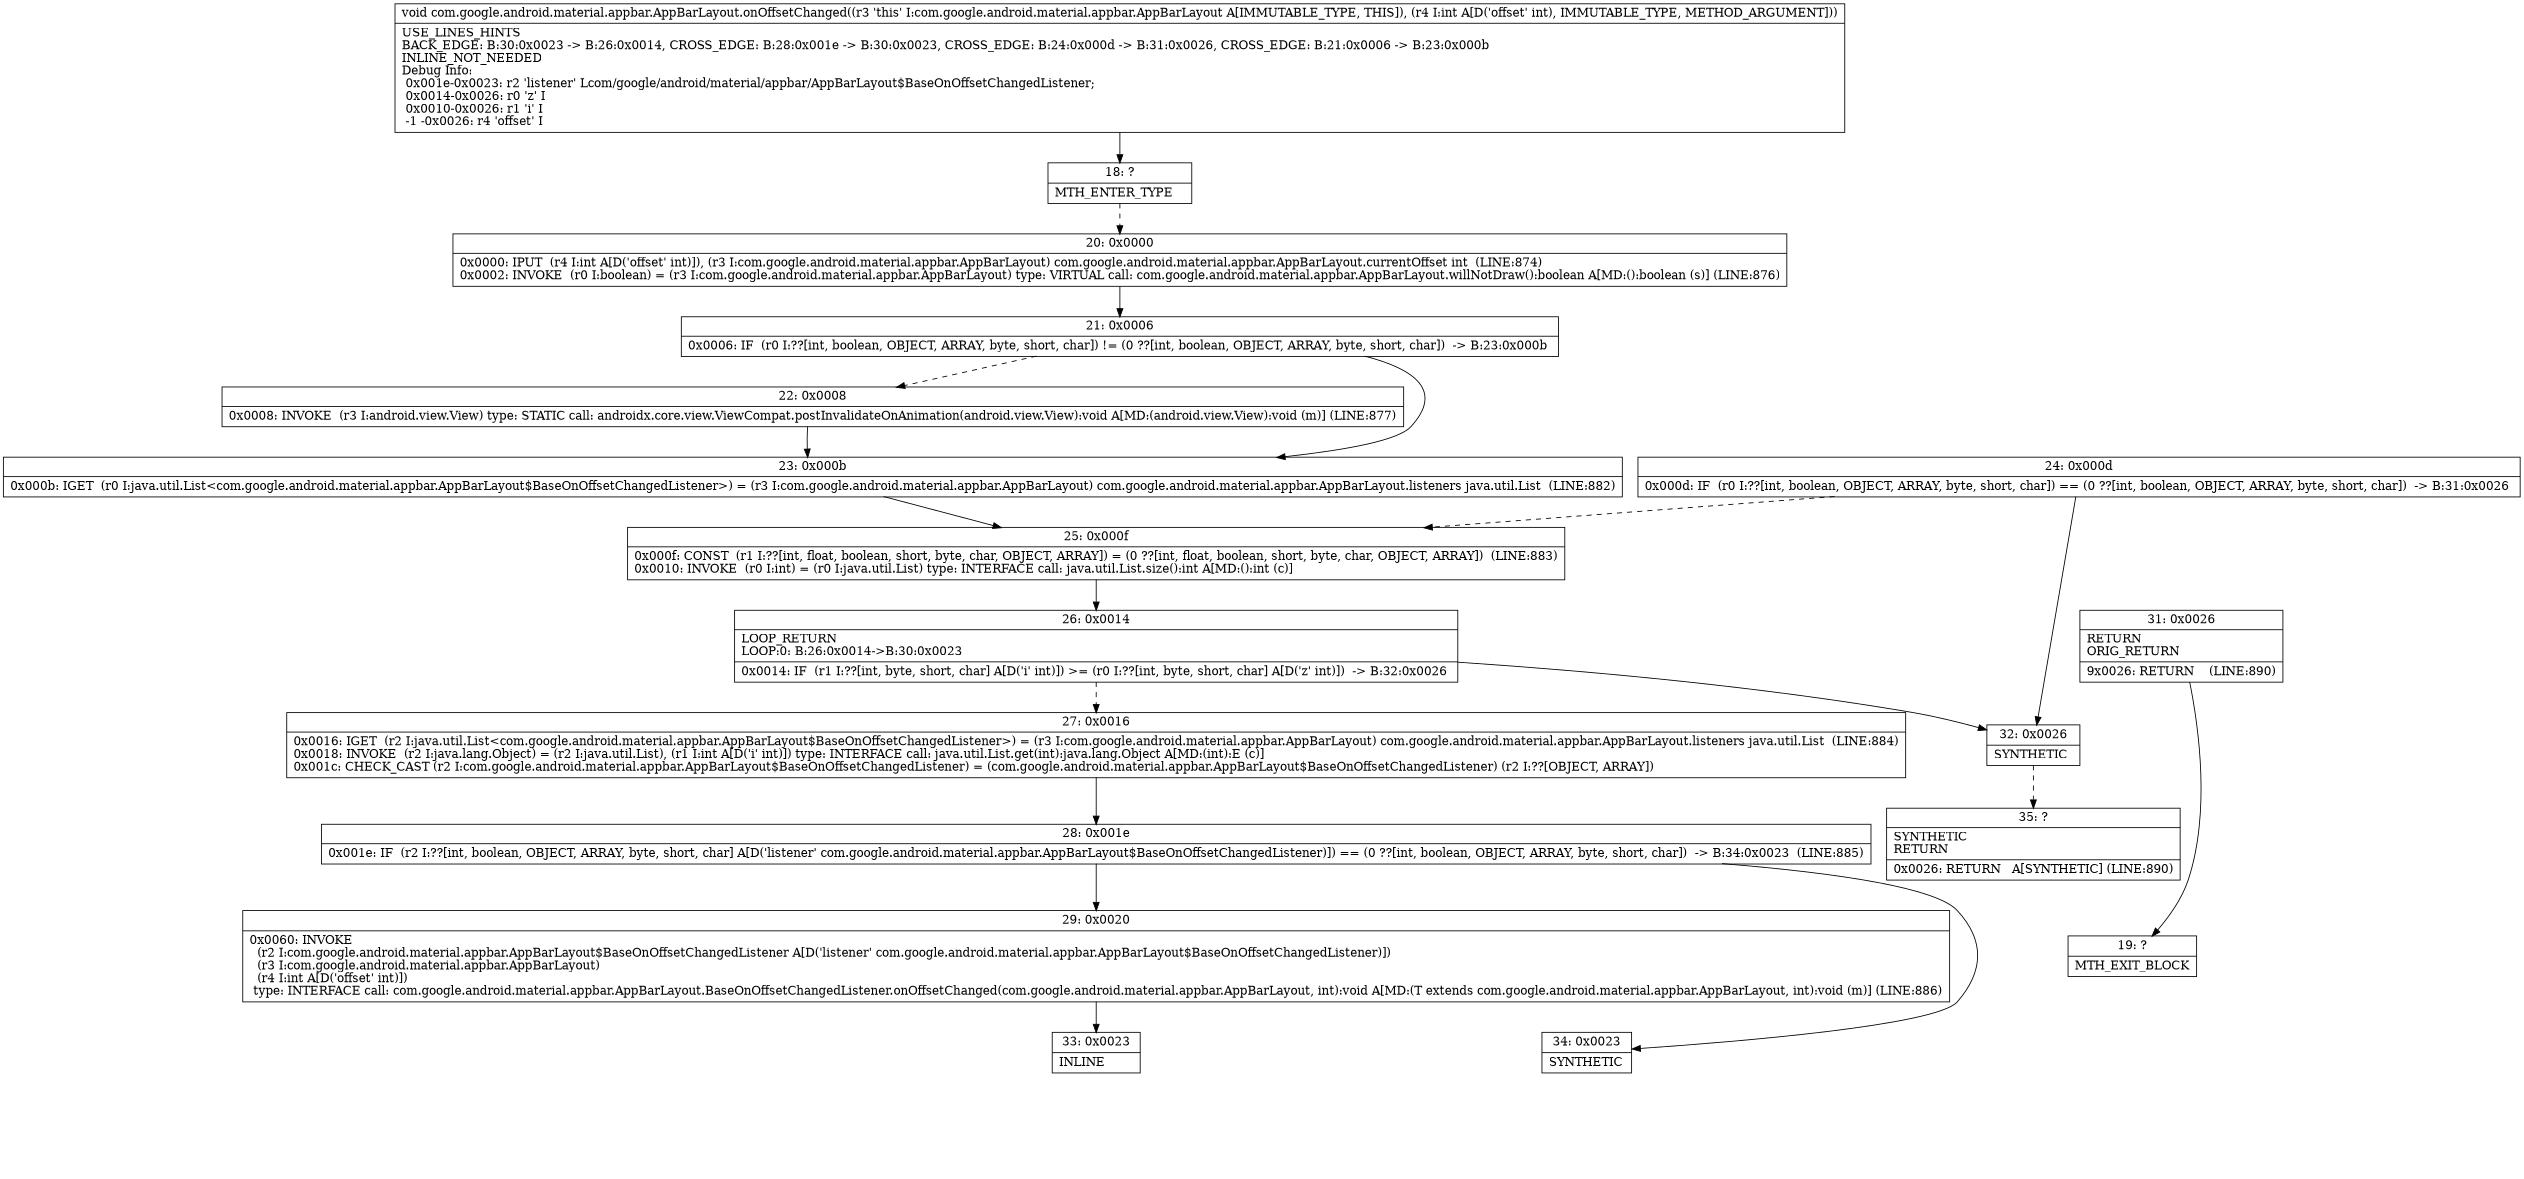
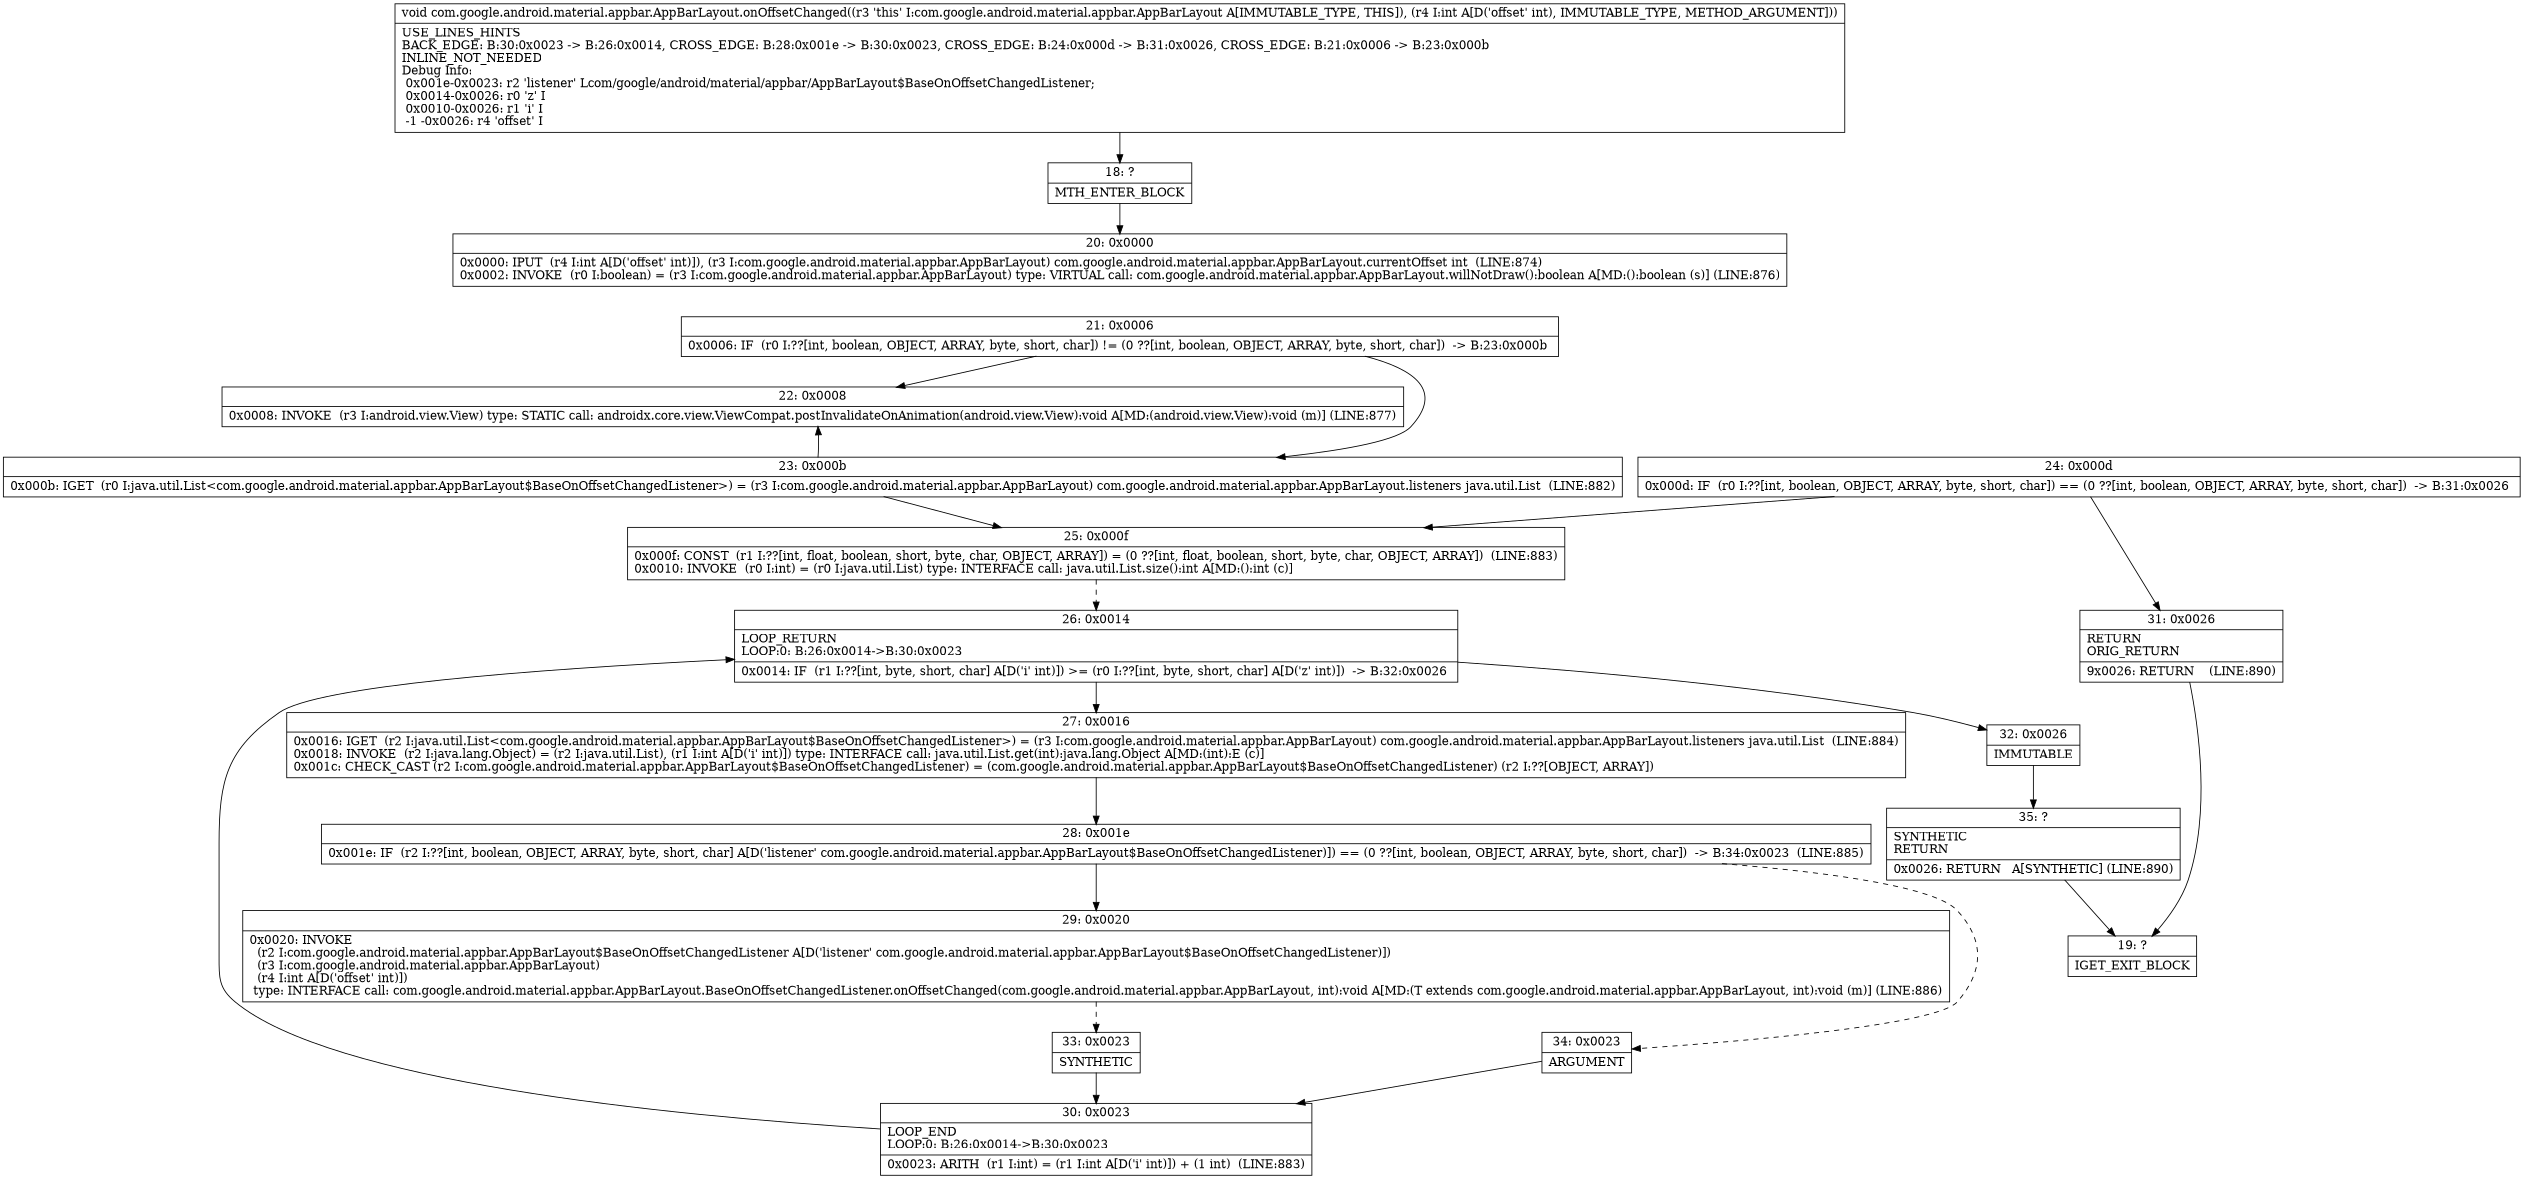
(1114, 193) -> (1120, 193)
(1120, 215) -> (1120, 215)
(1120, 297) -> none
(971, 371) -> (971, 371)
(807, 438) -> (819, 446)
(1634, 512) -> (1634, 512)
(1096, 591) -> (1096, 591)
(2057, 607) -> (2123, 550)
(1096, 693) -> (1096, 693)
(2031, 755) -> (2033, 755)
(2033, 782) -> (2033, 782)
none -> (2087, 905)
(305, 941) -> (305, 941)
(2132, 966) -> (2132, 966)
(1964, 993) -> (1964, 993)
(1096, 1013) -> (1096, 1013)
(1082, 1062) -> (1096, 1062)
(1586, 1062) -> (1587, 1062)
none -> (1096, 1139)
